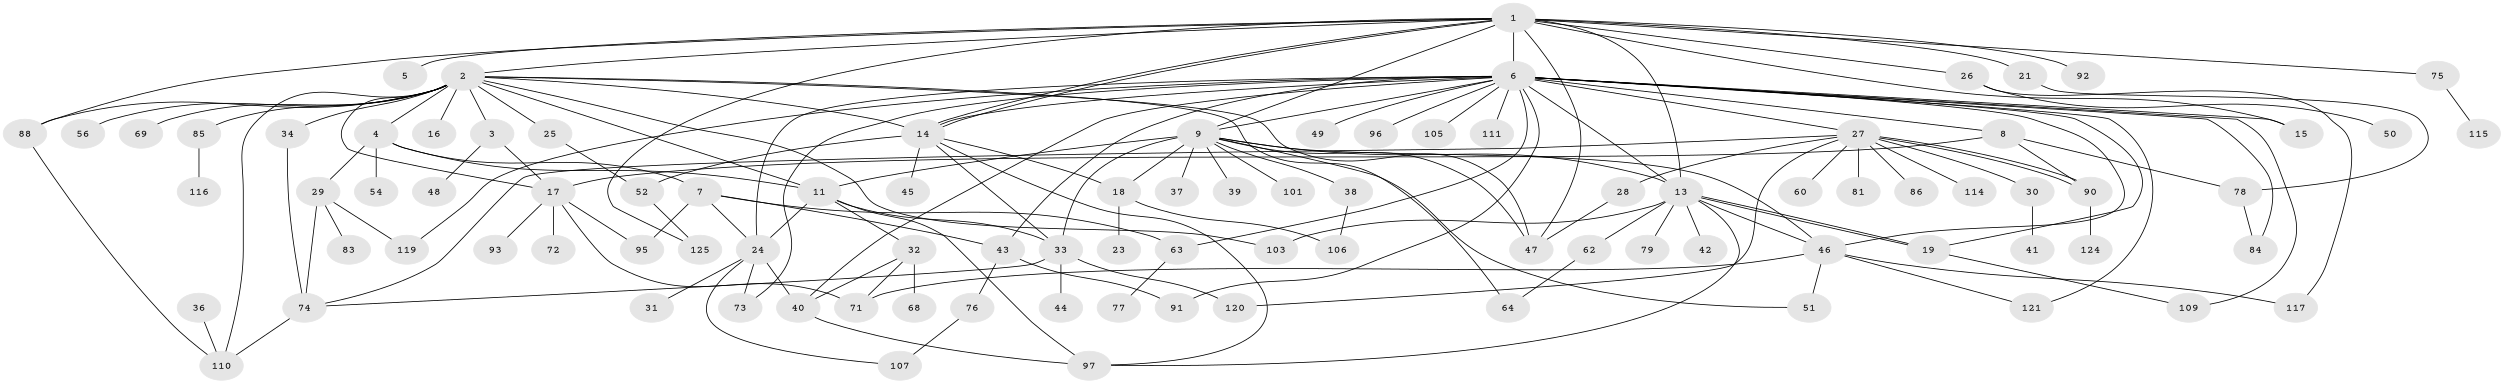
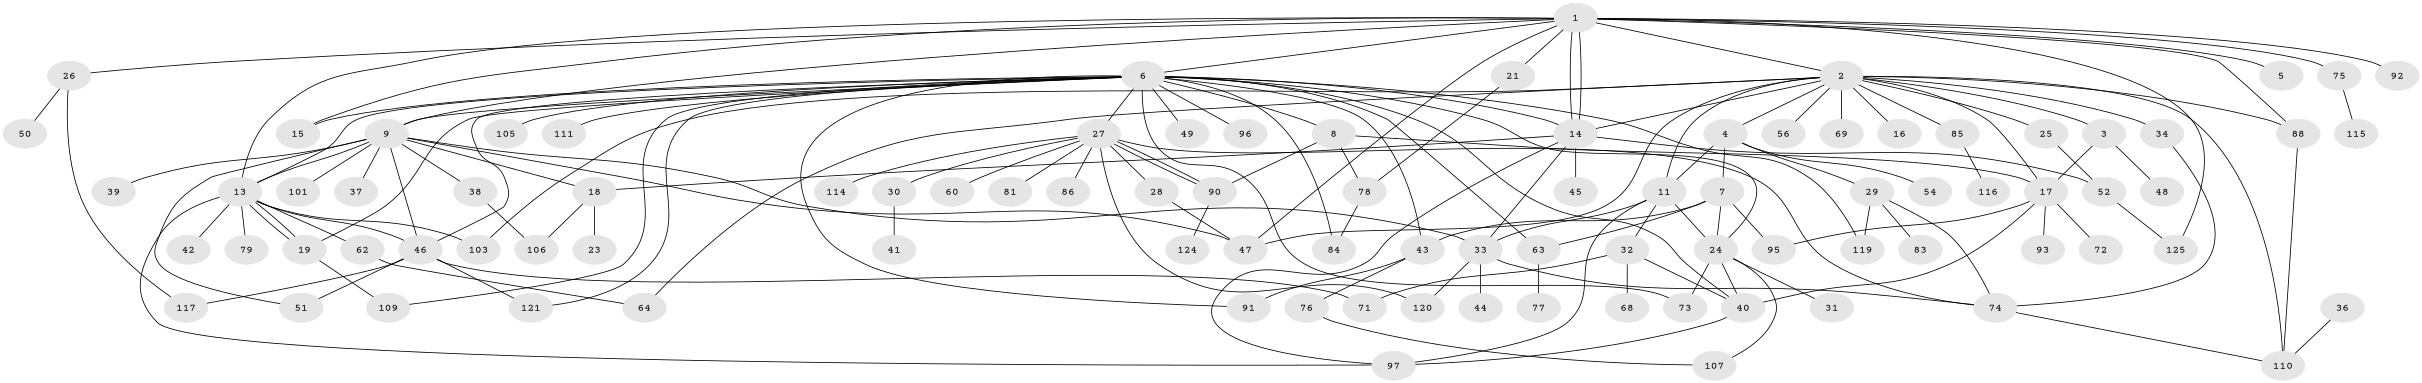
(1067, 149) -> none
(663, 283) -> (1909, 278)
